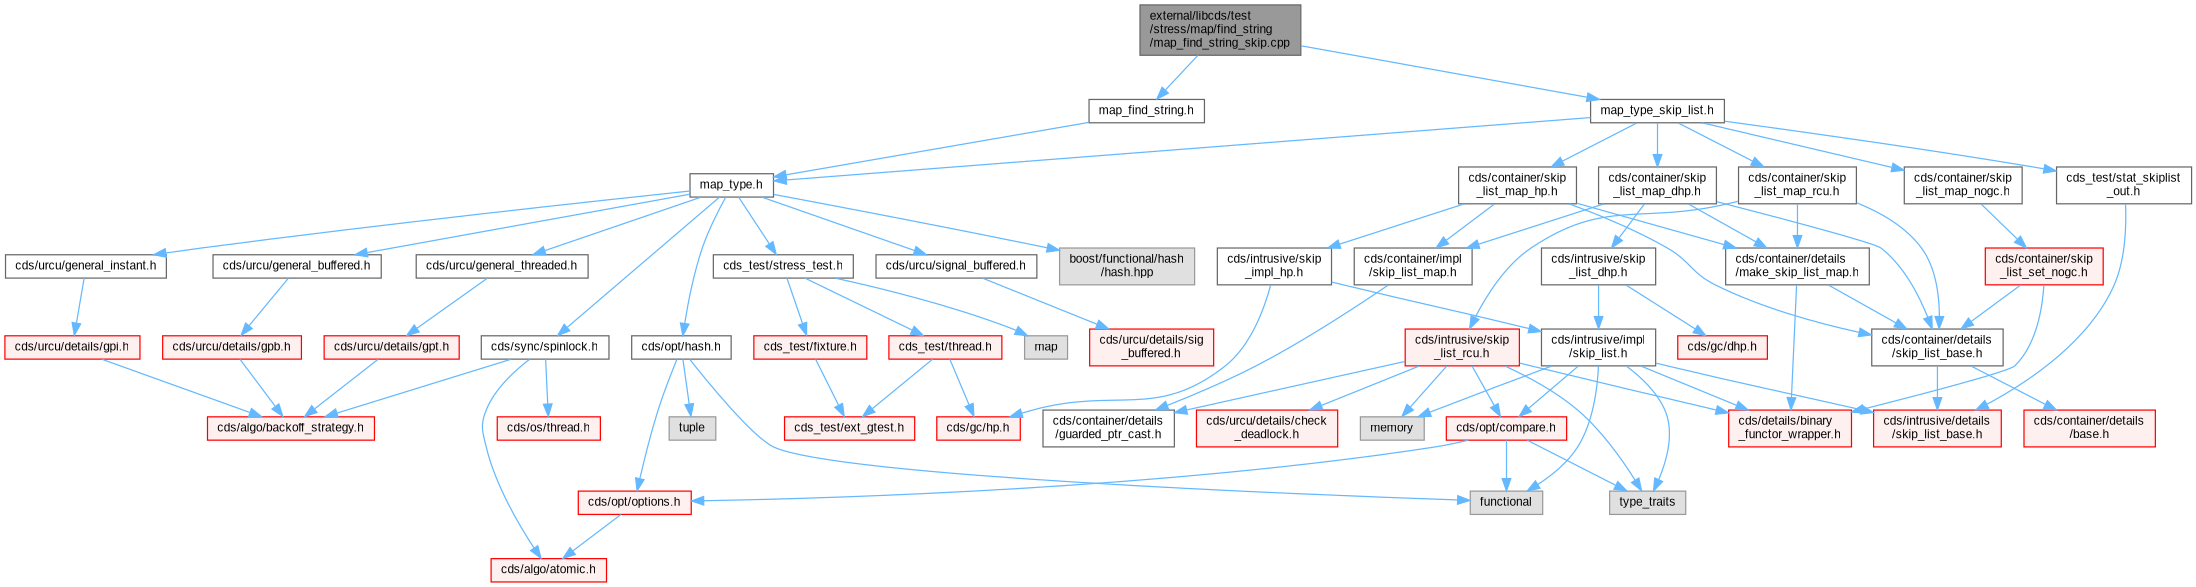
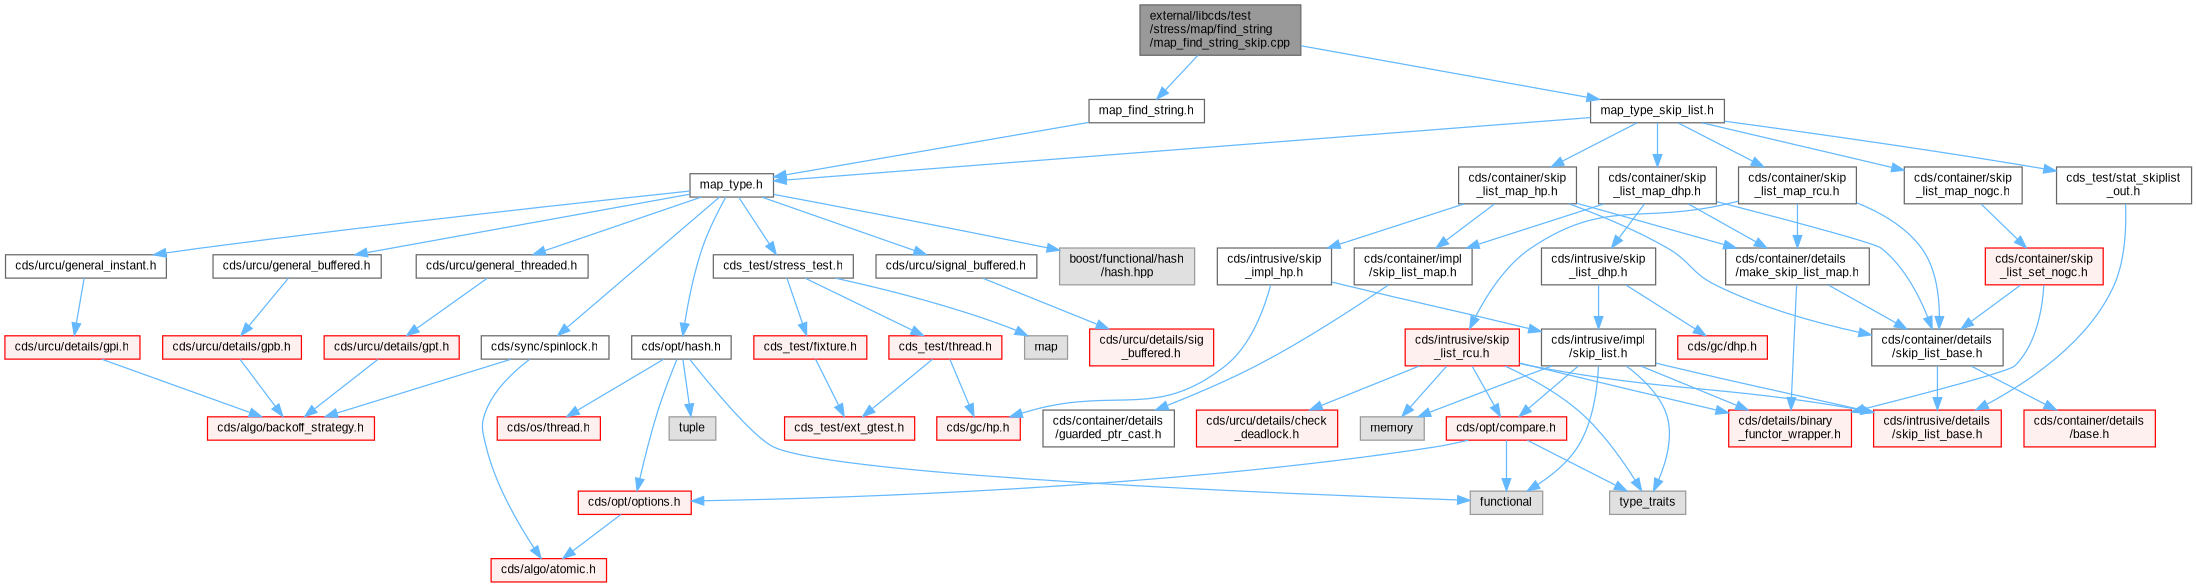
(547, 382) -> (621, 385)
(1296, 386) -> (1664, 385)
